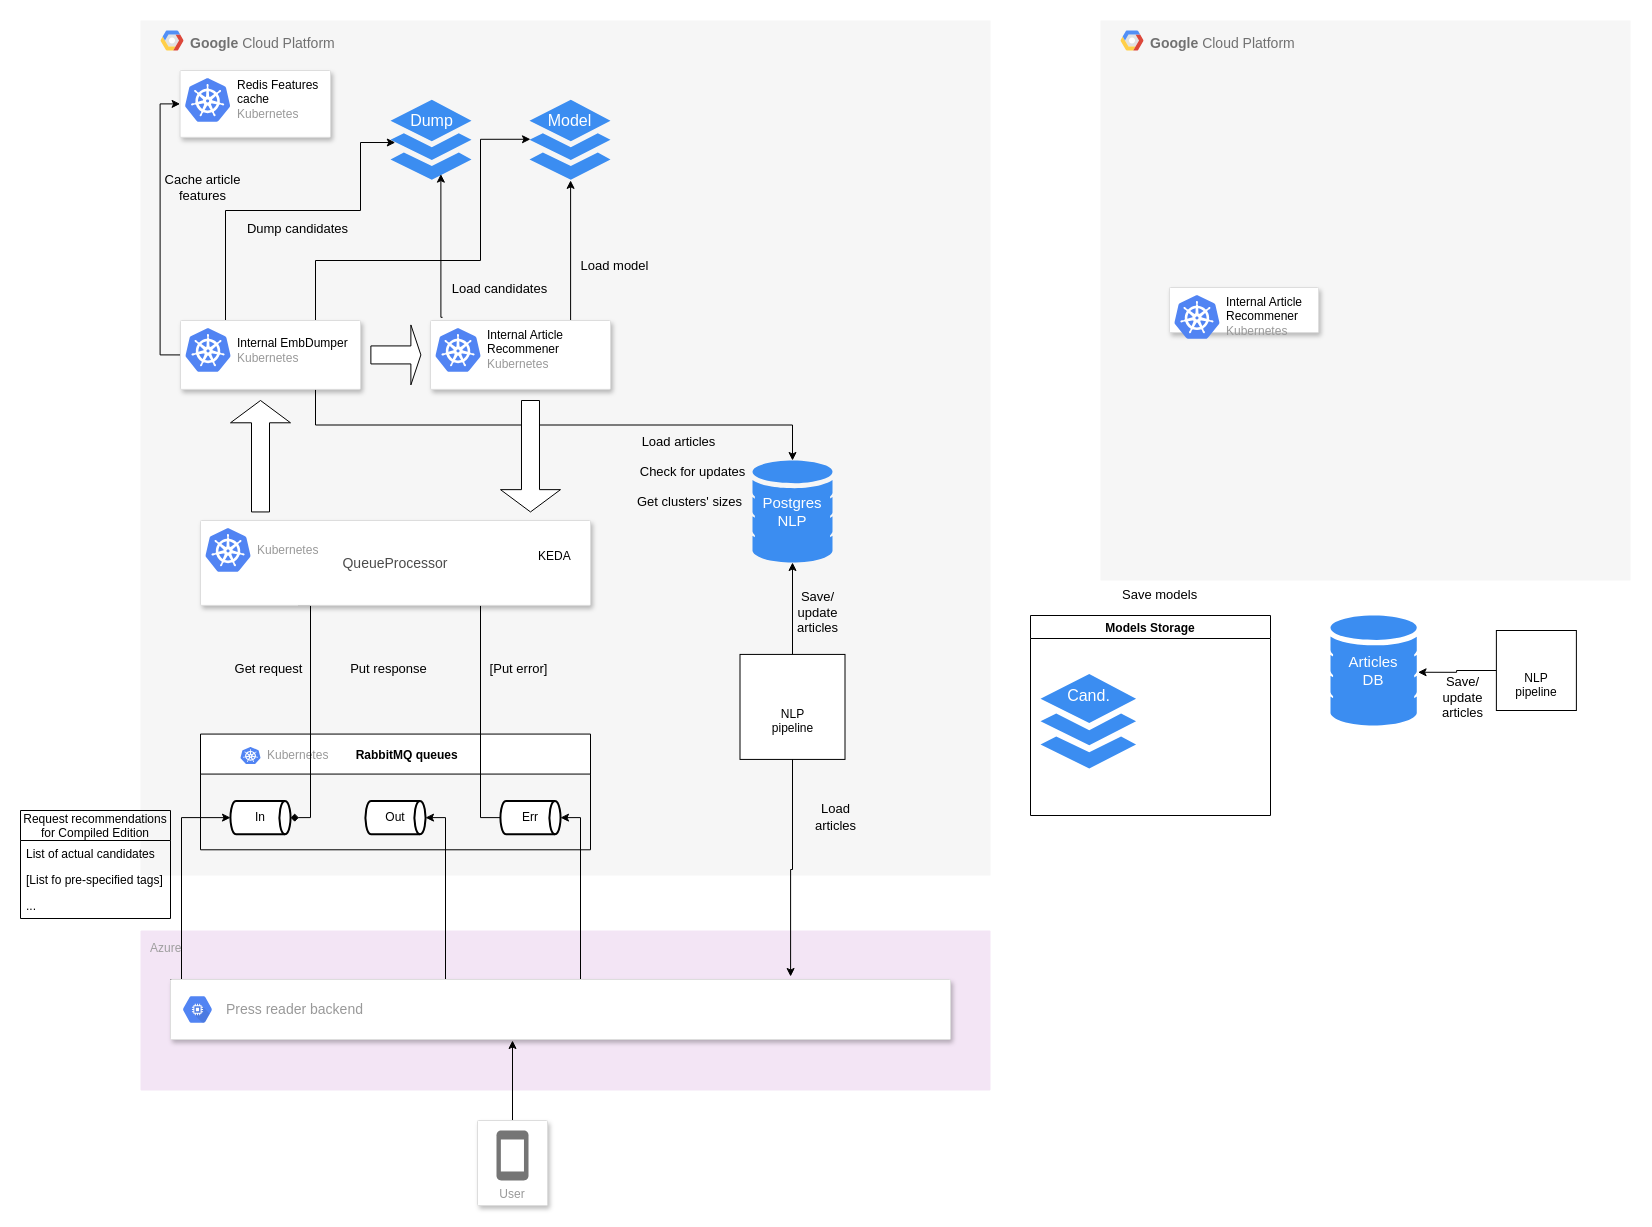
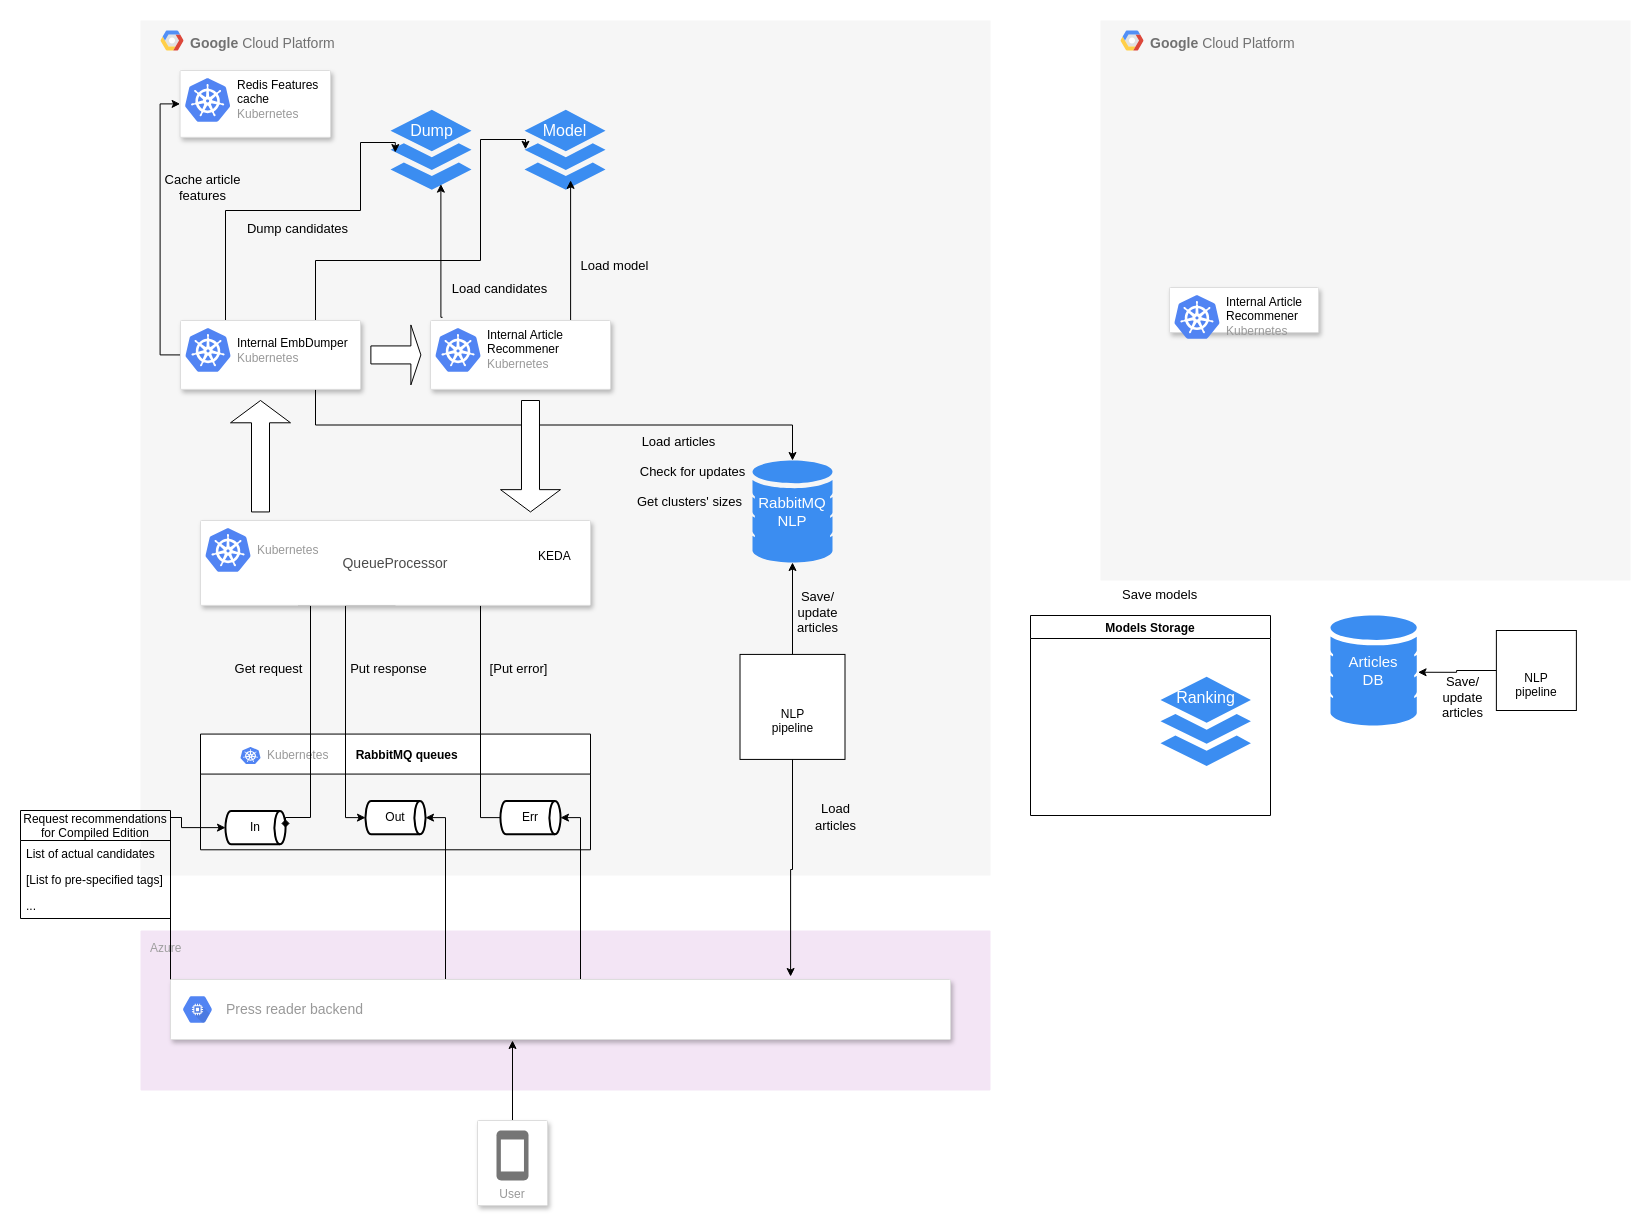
(431, 140) -> (431, 150)
(570, 140) -> (565, 150)
(793, 512) -> (793, 512)
none -> (346, 718)
(1088, 721) -> none
none -> (1206, 721)
(261, 818) -> (256, 828)
